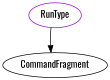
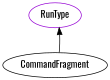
(50, 37) -> (60, 44)
